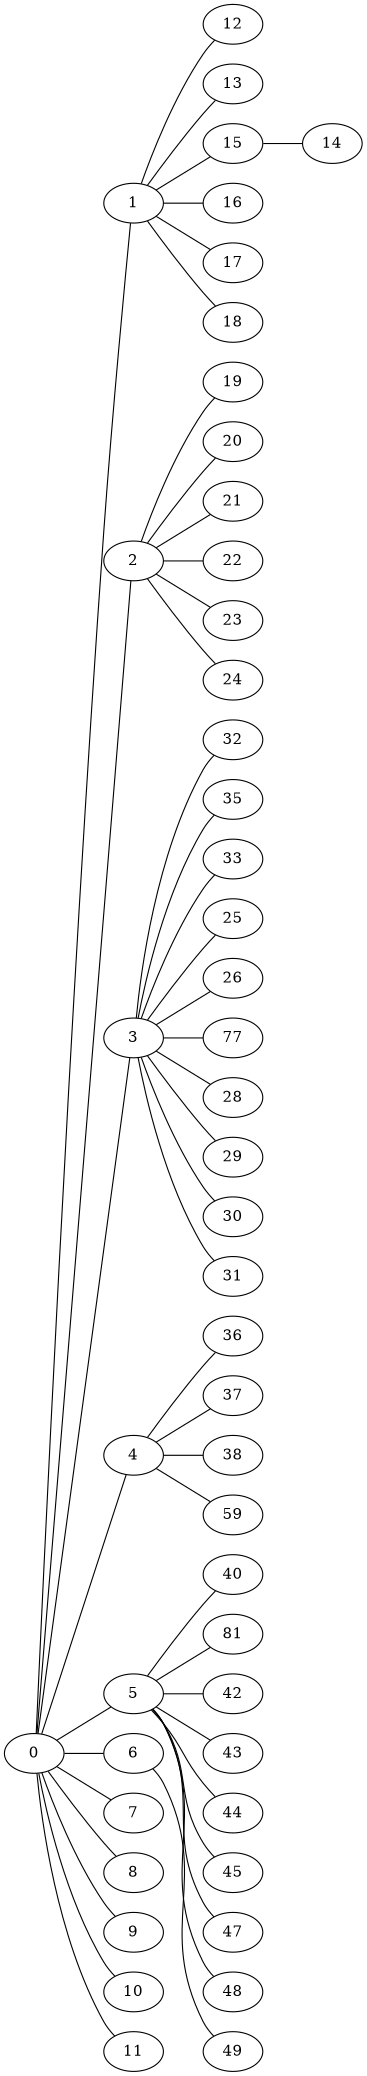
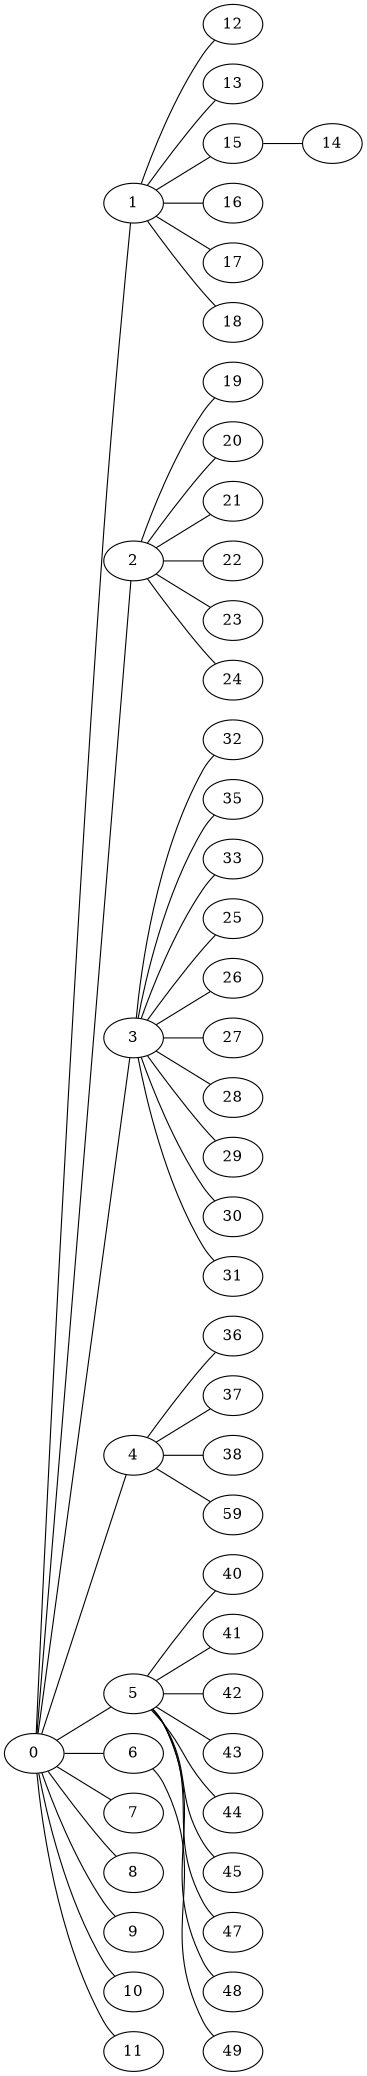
(233, 1038) -> (233, 1038)
(233, 1634) -> (233, 1634)
